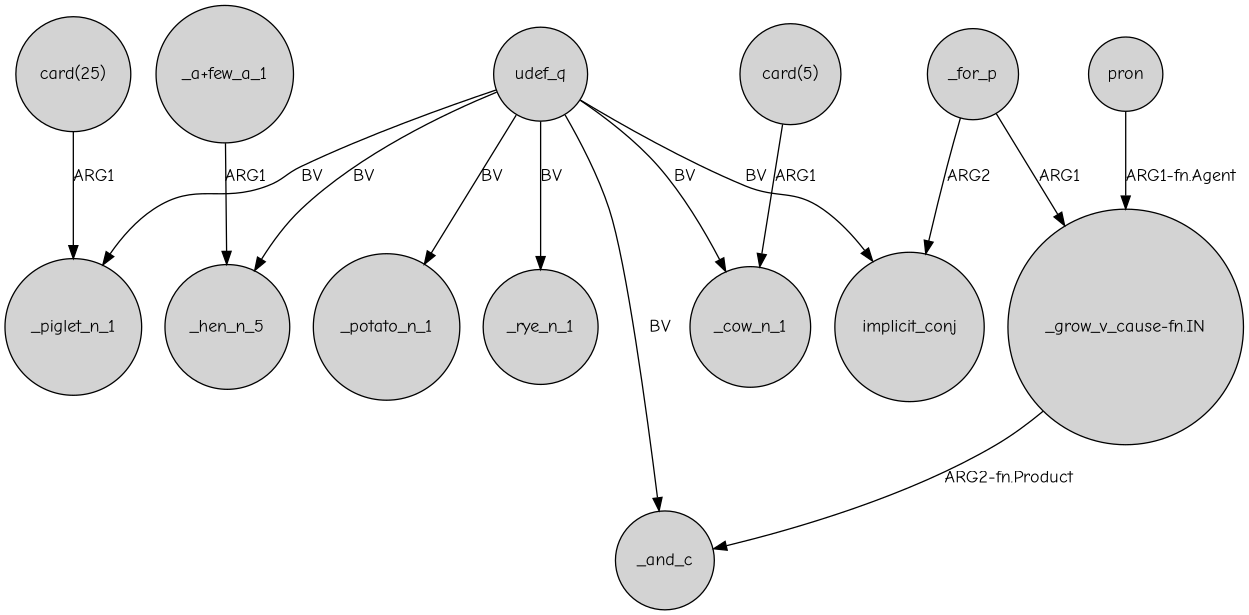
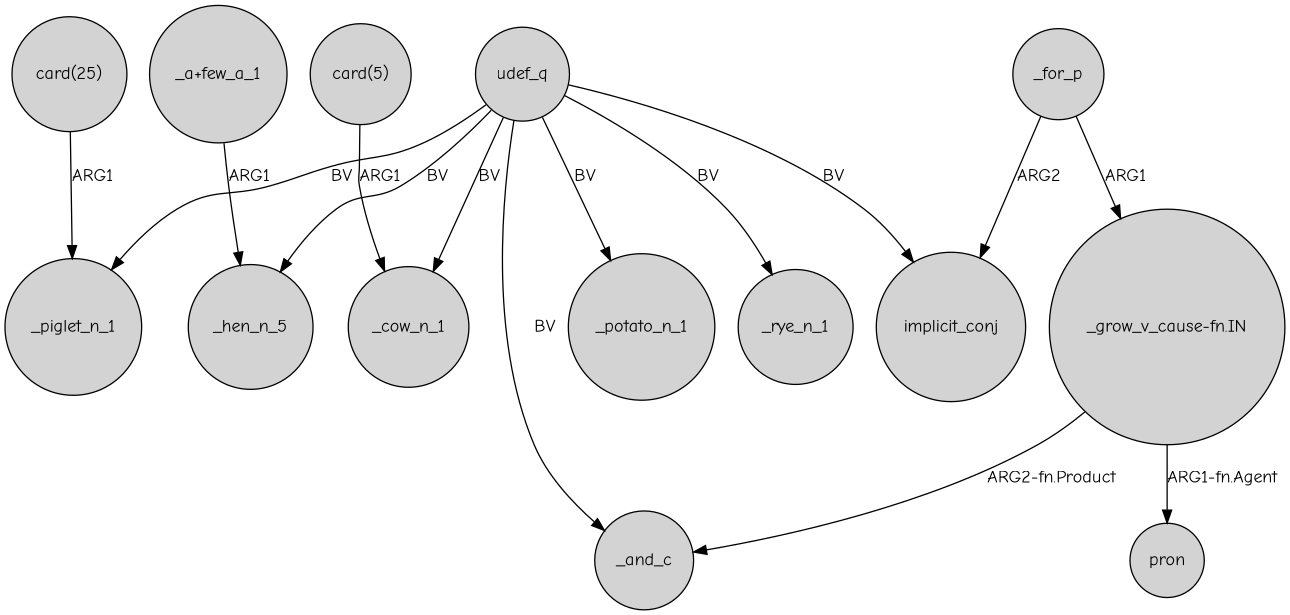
(1126, 153) -> (1167, 477)
